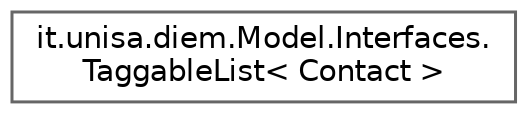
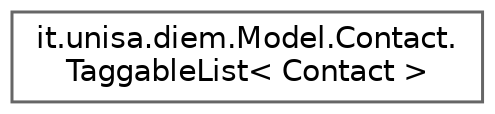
(264, 57) -> (247, 57)
